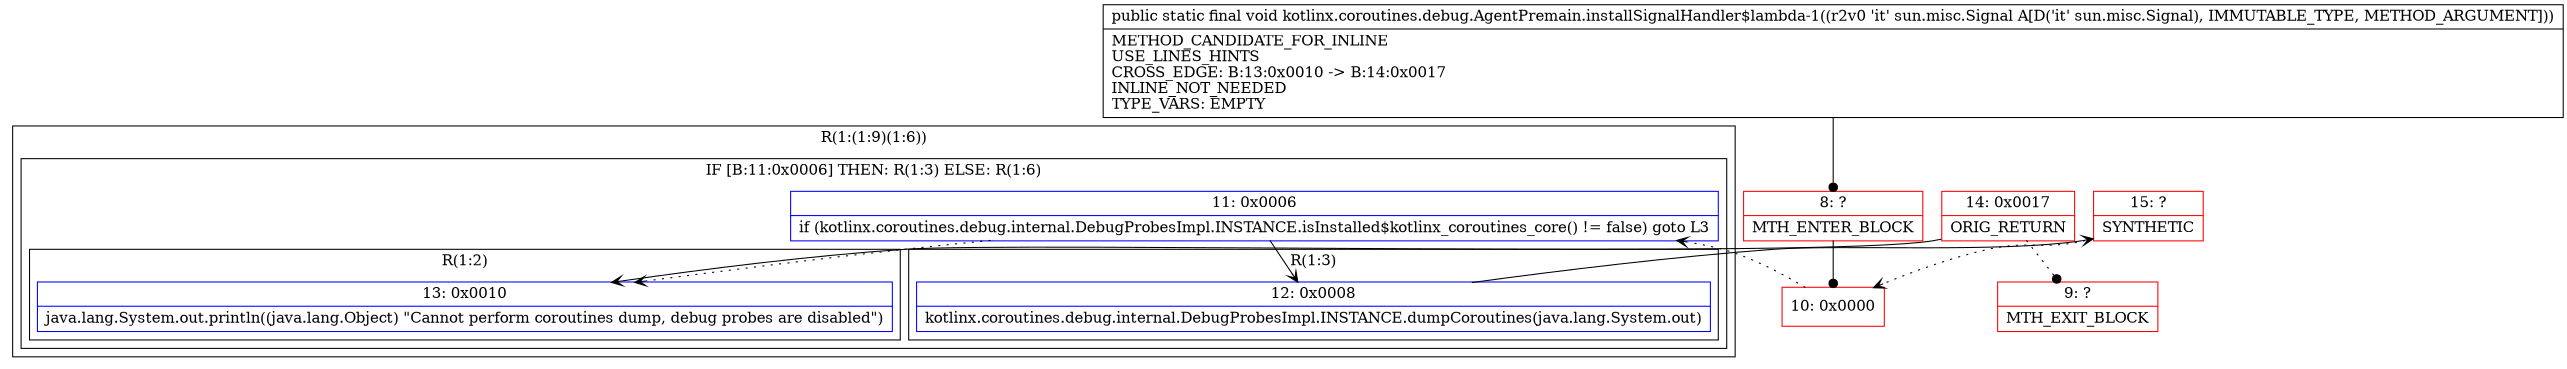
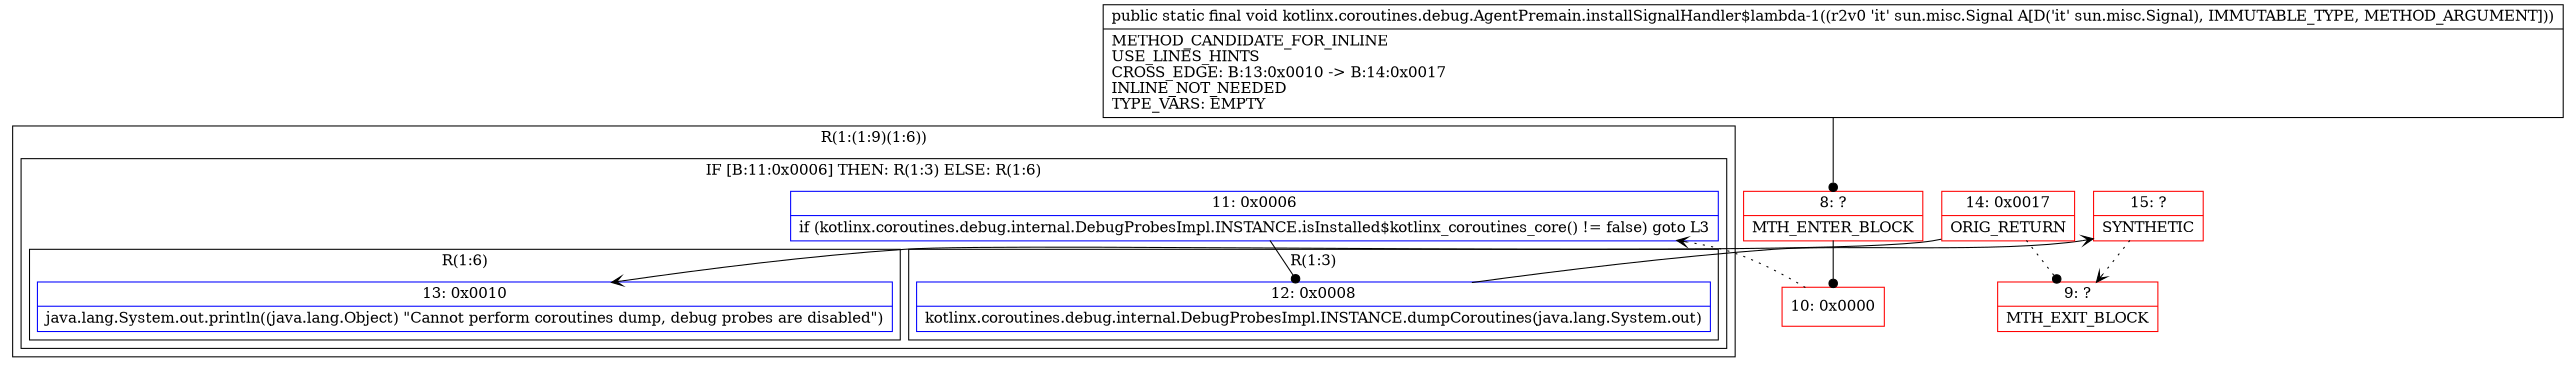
(1965, 255) -> (2117, 257)
(1281, 258) -> (1281, 258)
(818, 259) -> none
(465, 261) -> (465, 261)
